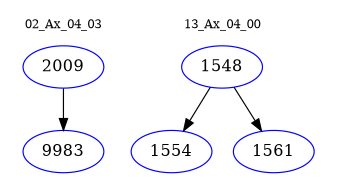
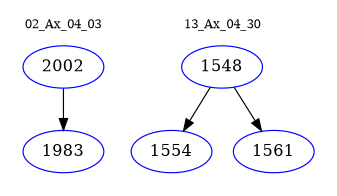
(223, 25) -> (223, 25)
(63, 67) -> (63, 67)
(63, 152) -> (63, 152)
